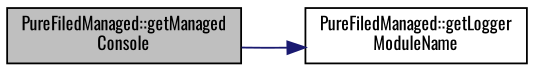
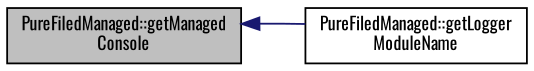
(264, 48) -> (282, 24)
